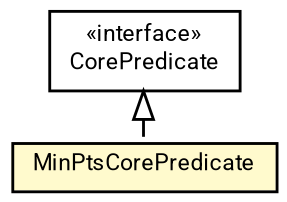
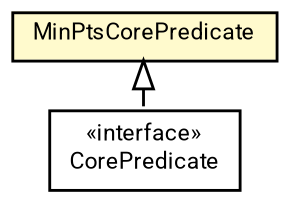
(144, 131) -> (144, 100)
